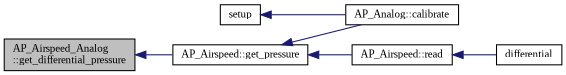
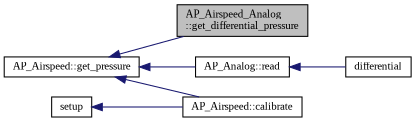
(402, 15) -> (242, 107)
(159, 55) -> (152, 45)
(402, 55) -> (242, 67)
